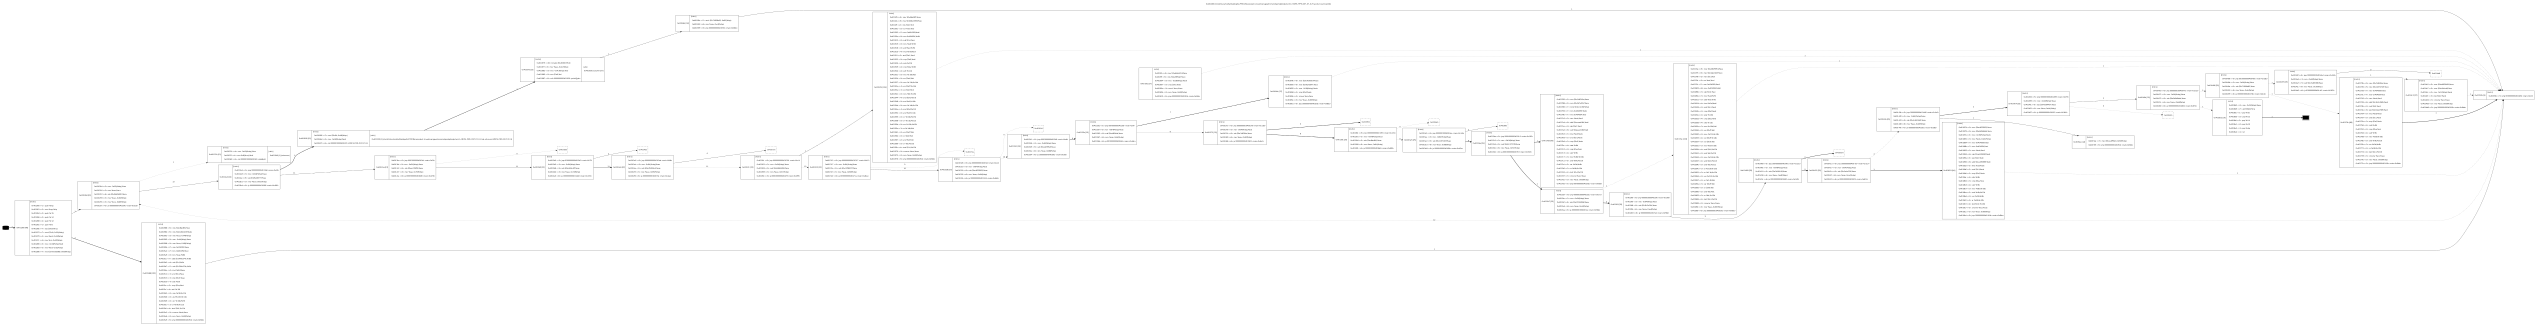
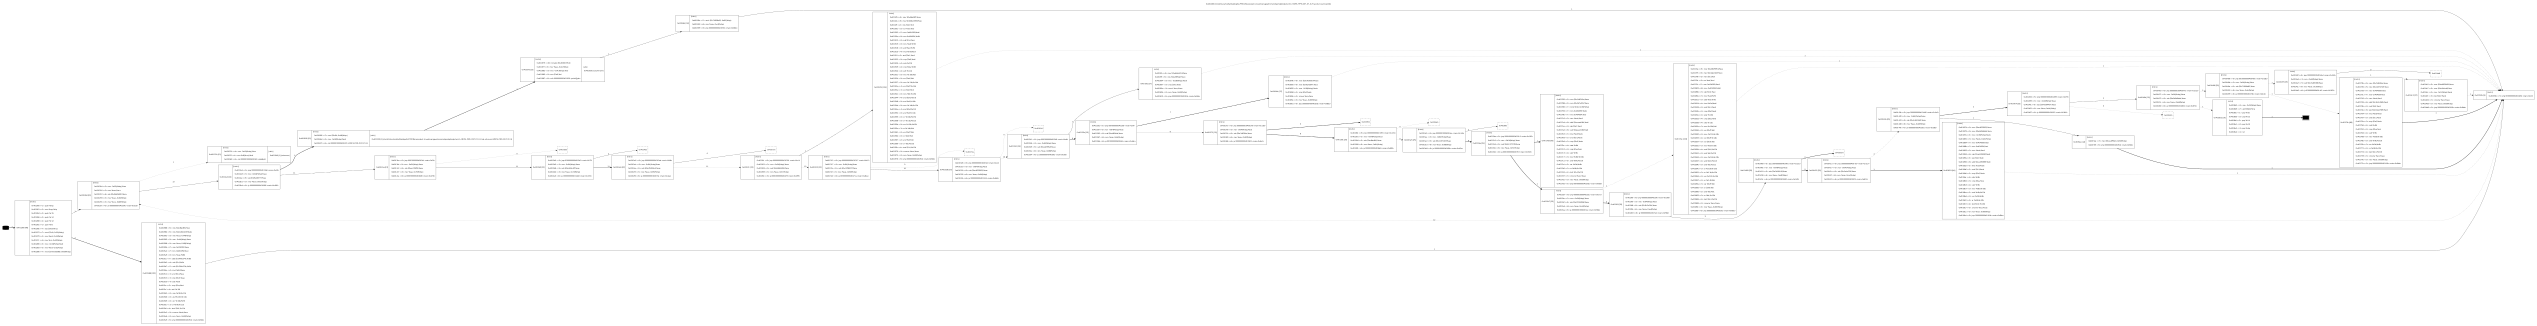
none -> (1097, 104)
none -> (2325, 169)
